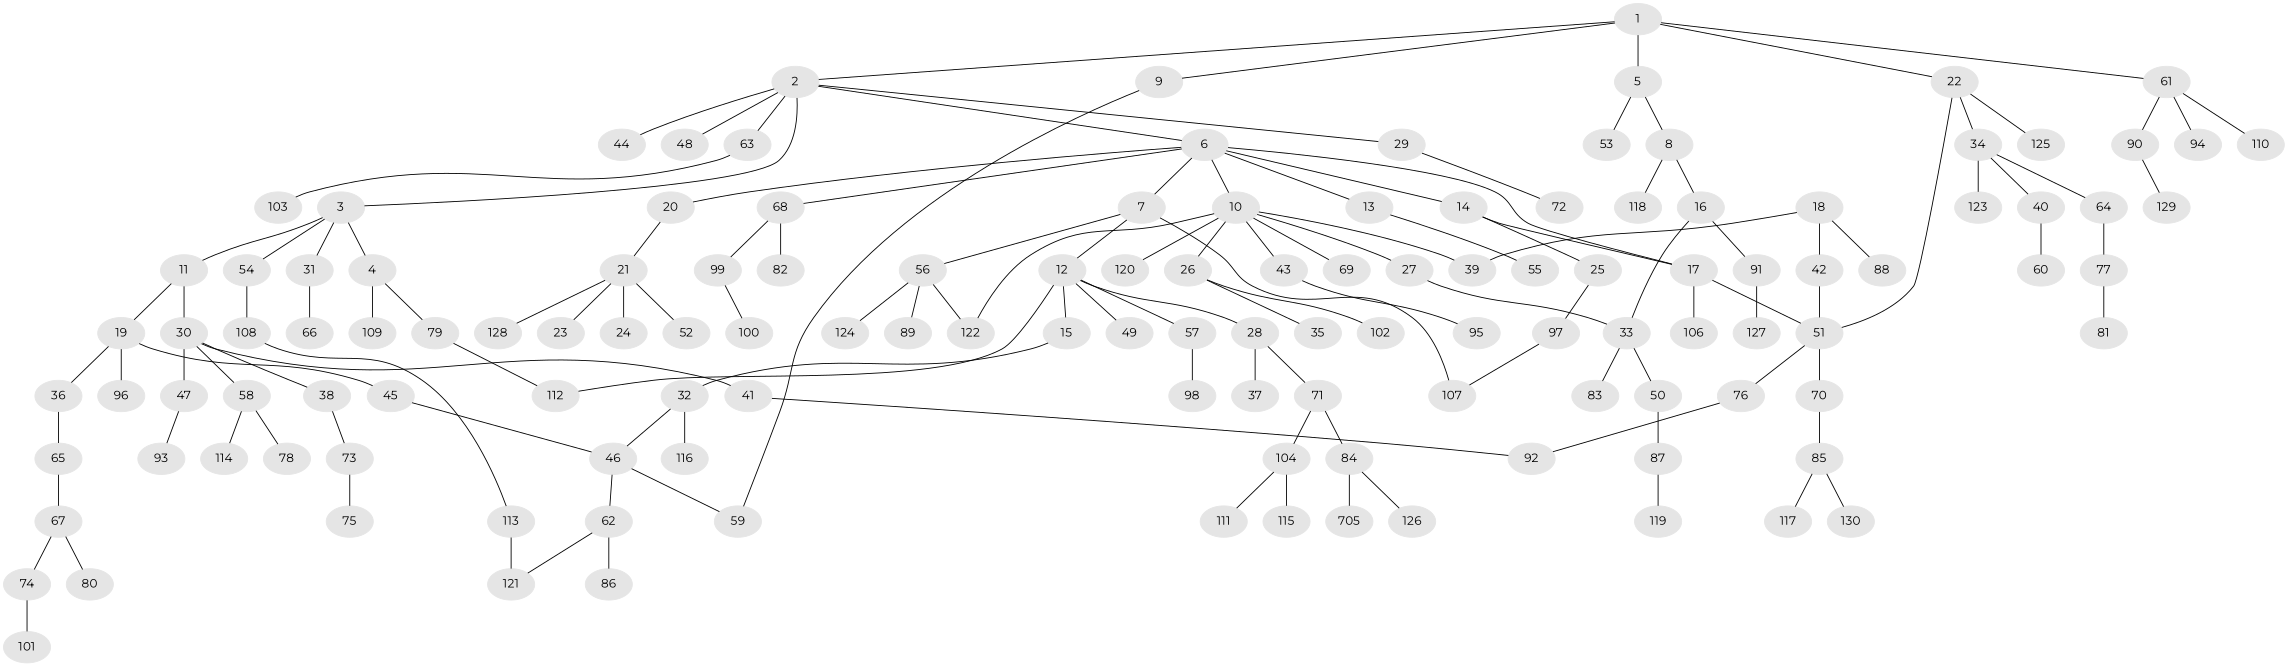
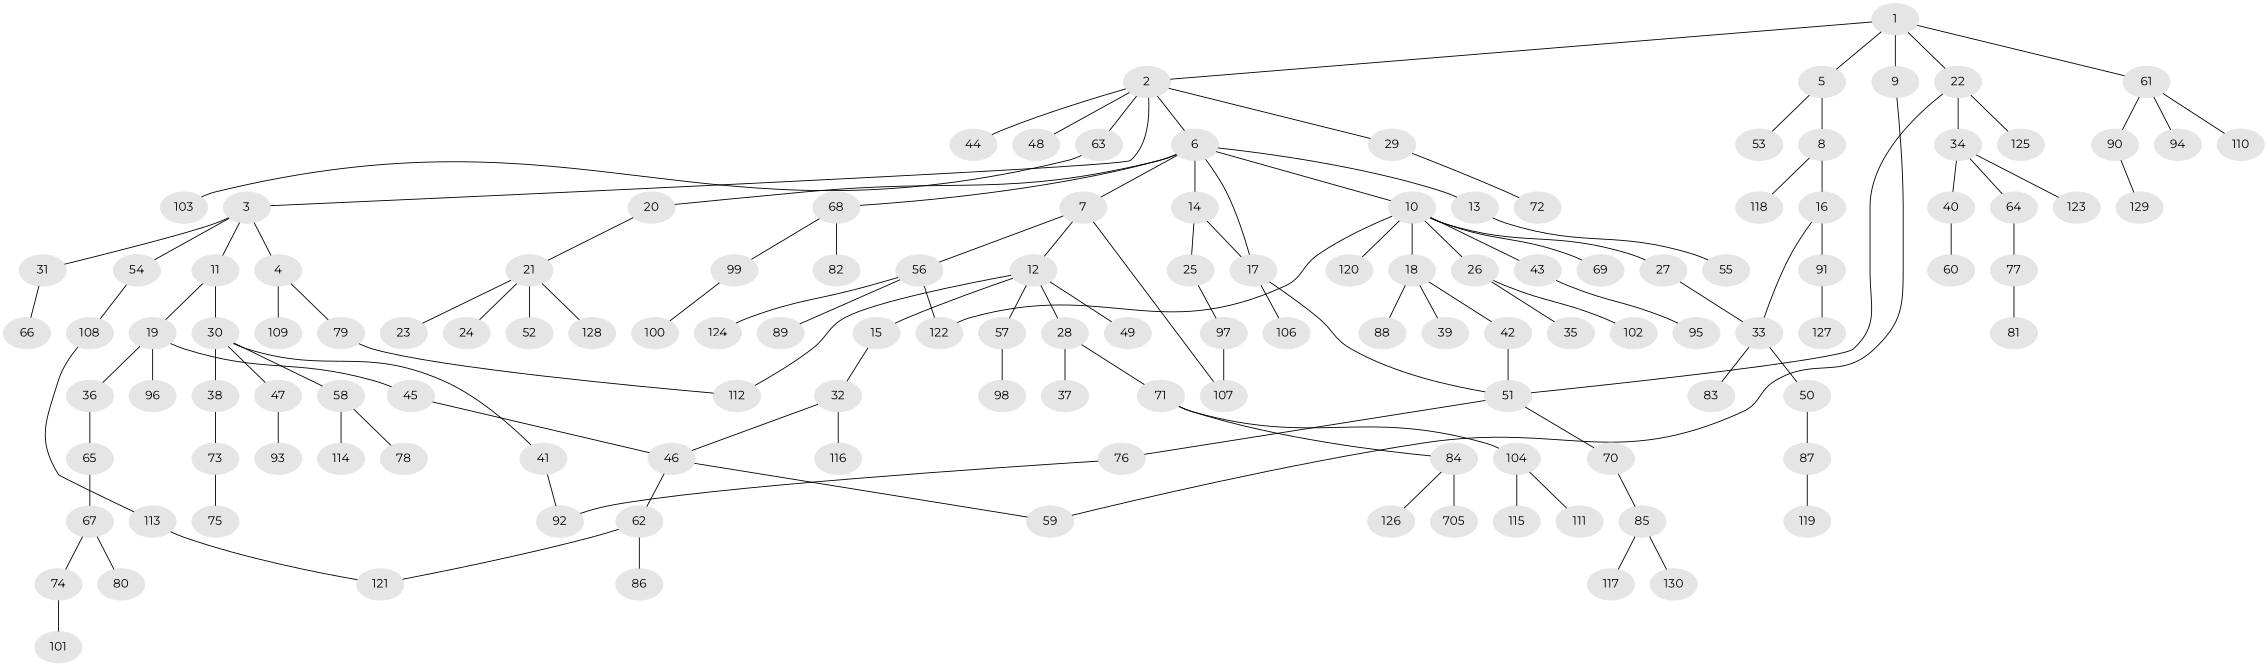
(1358, 231) -> (1412, 239)
